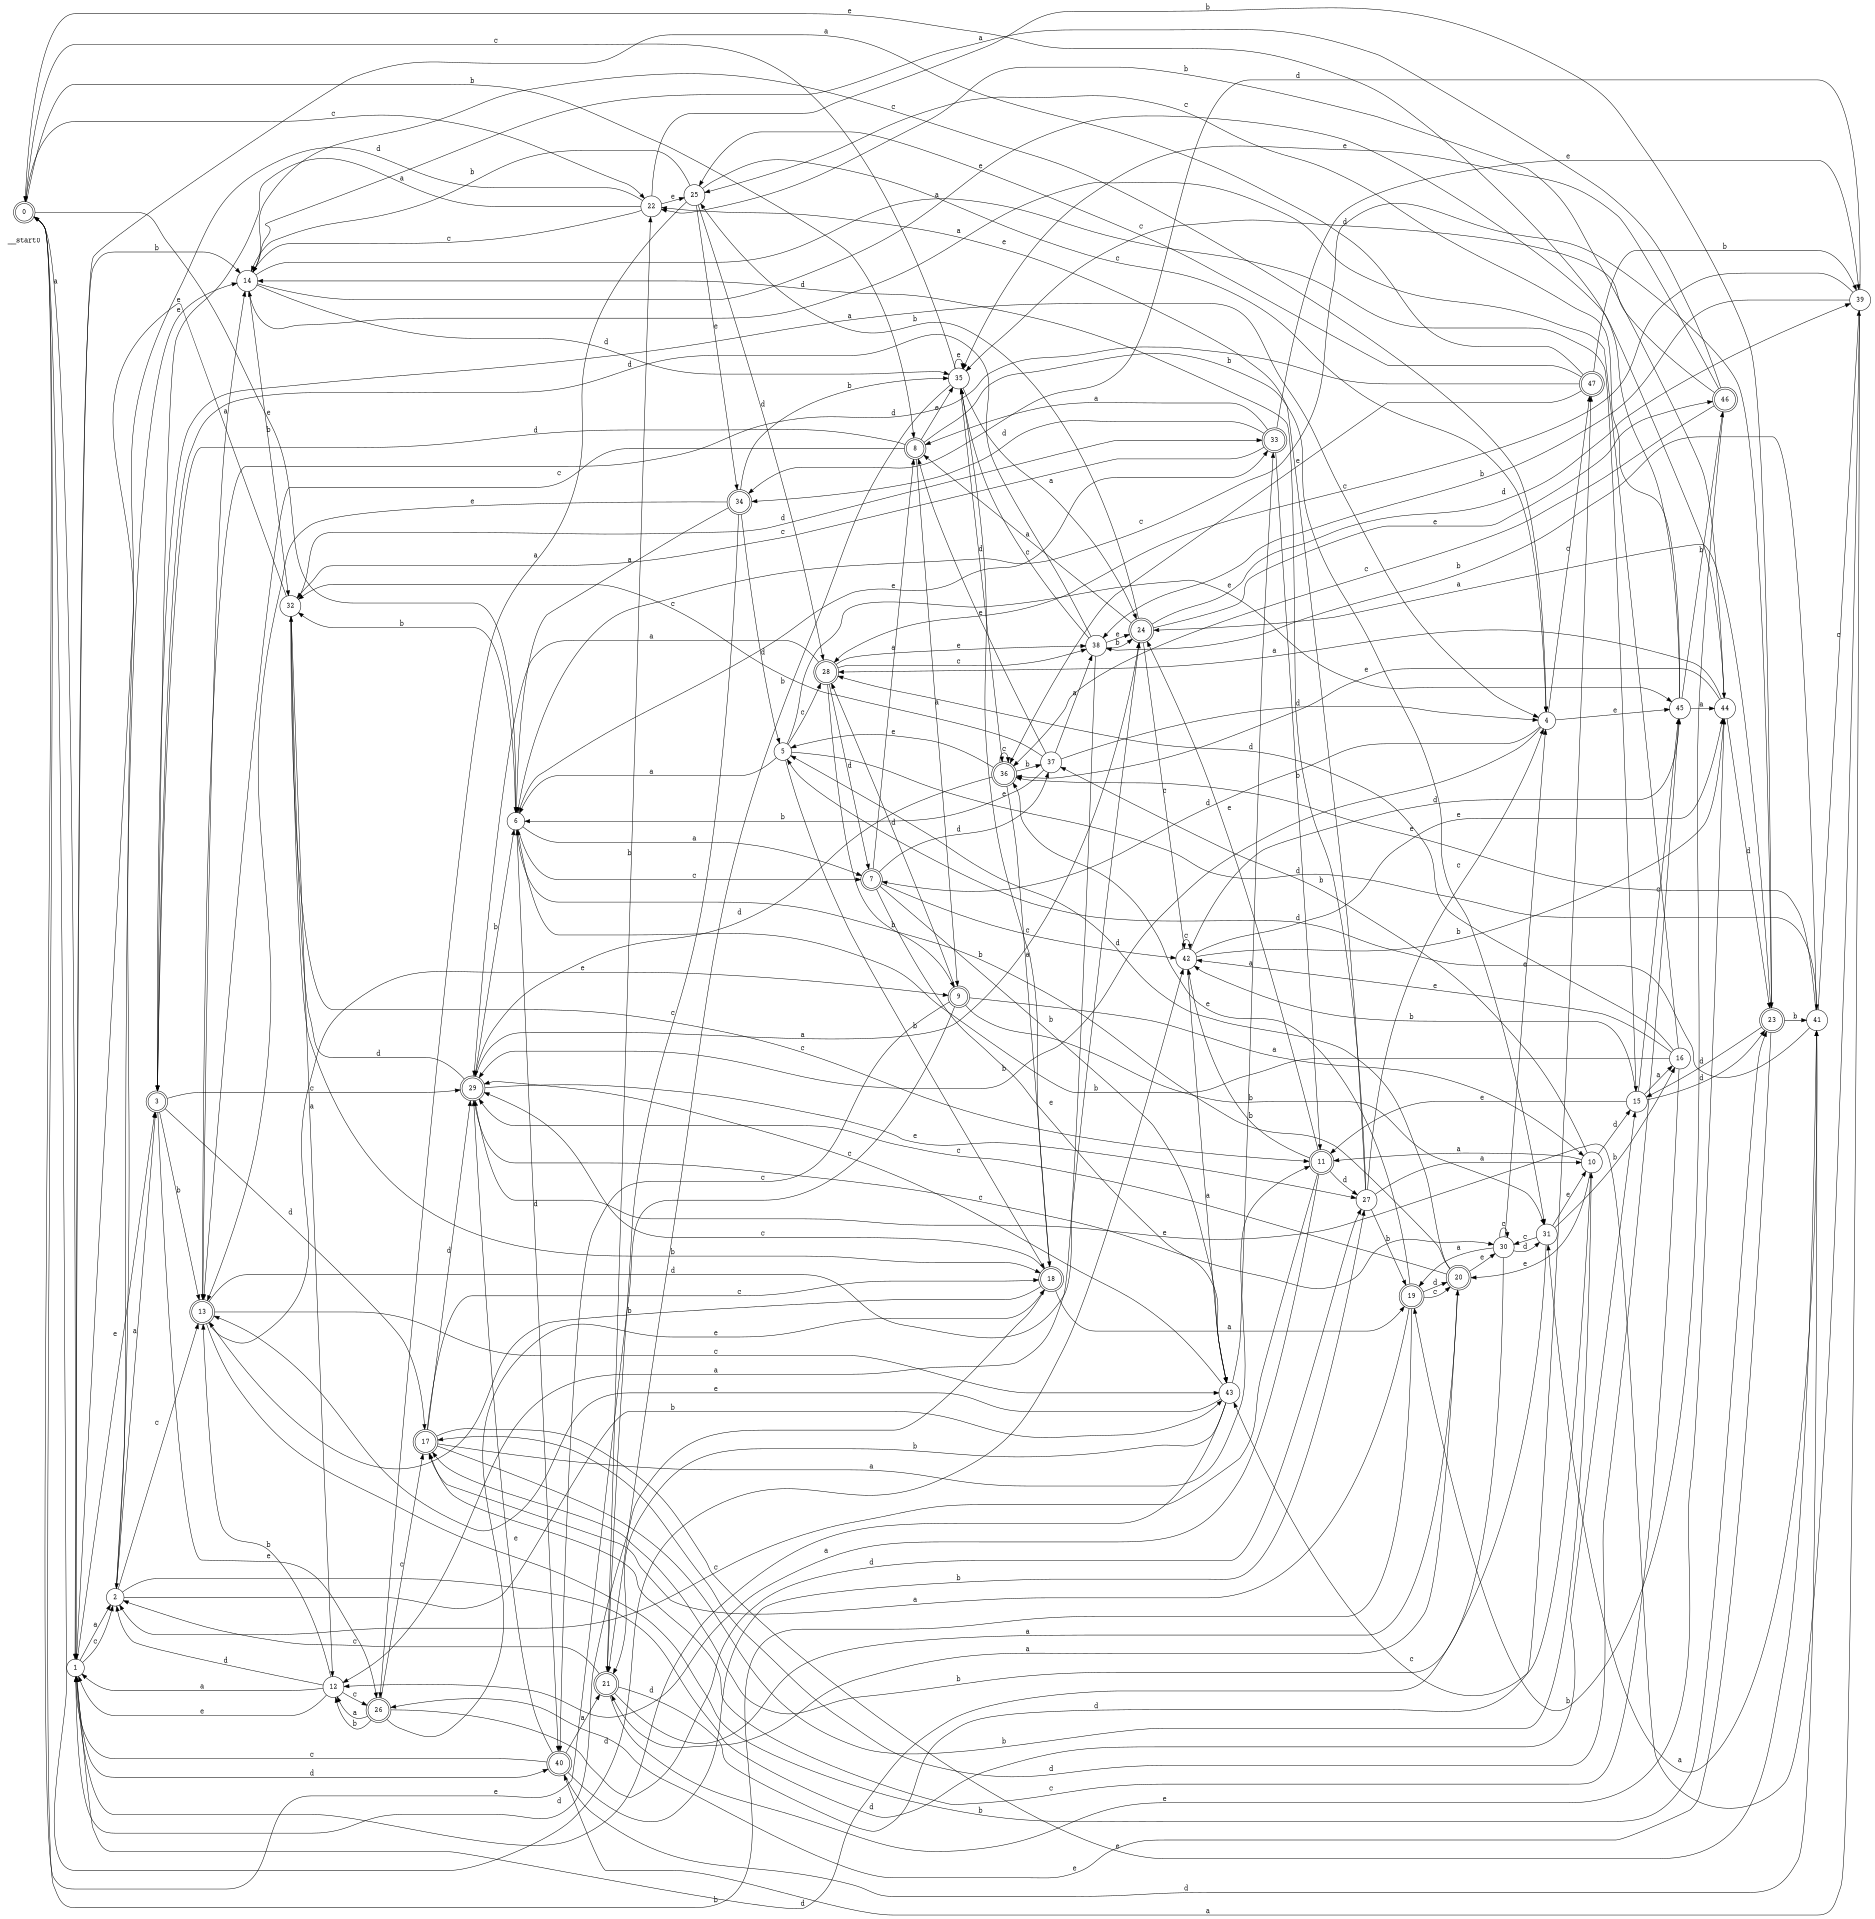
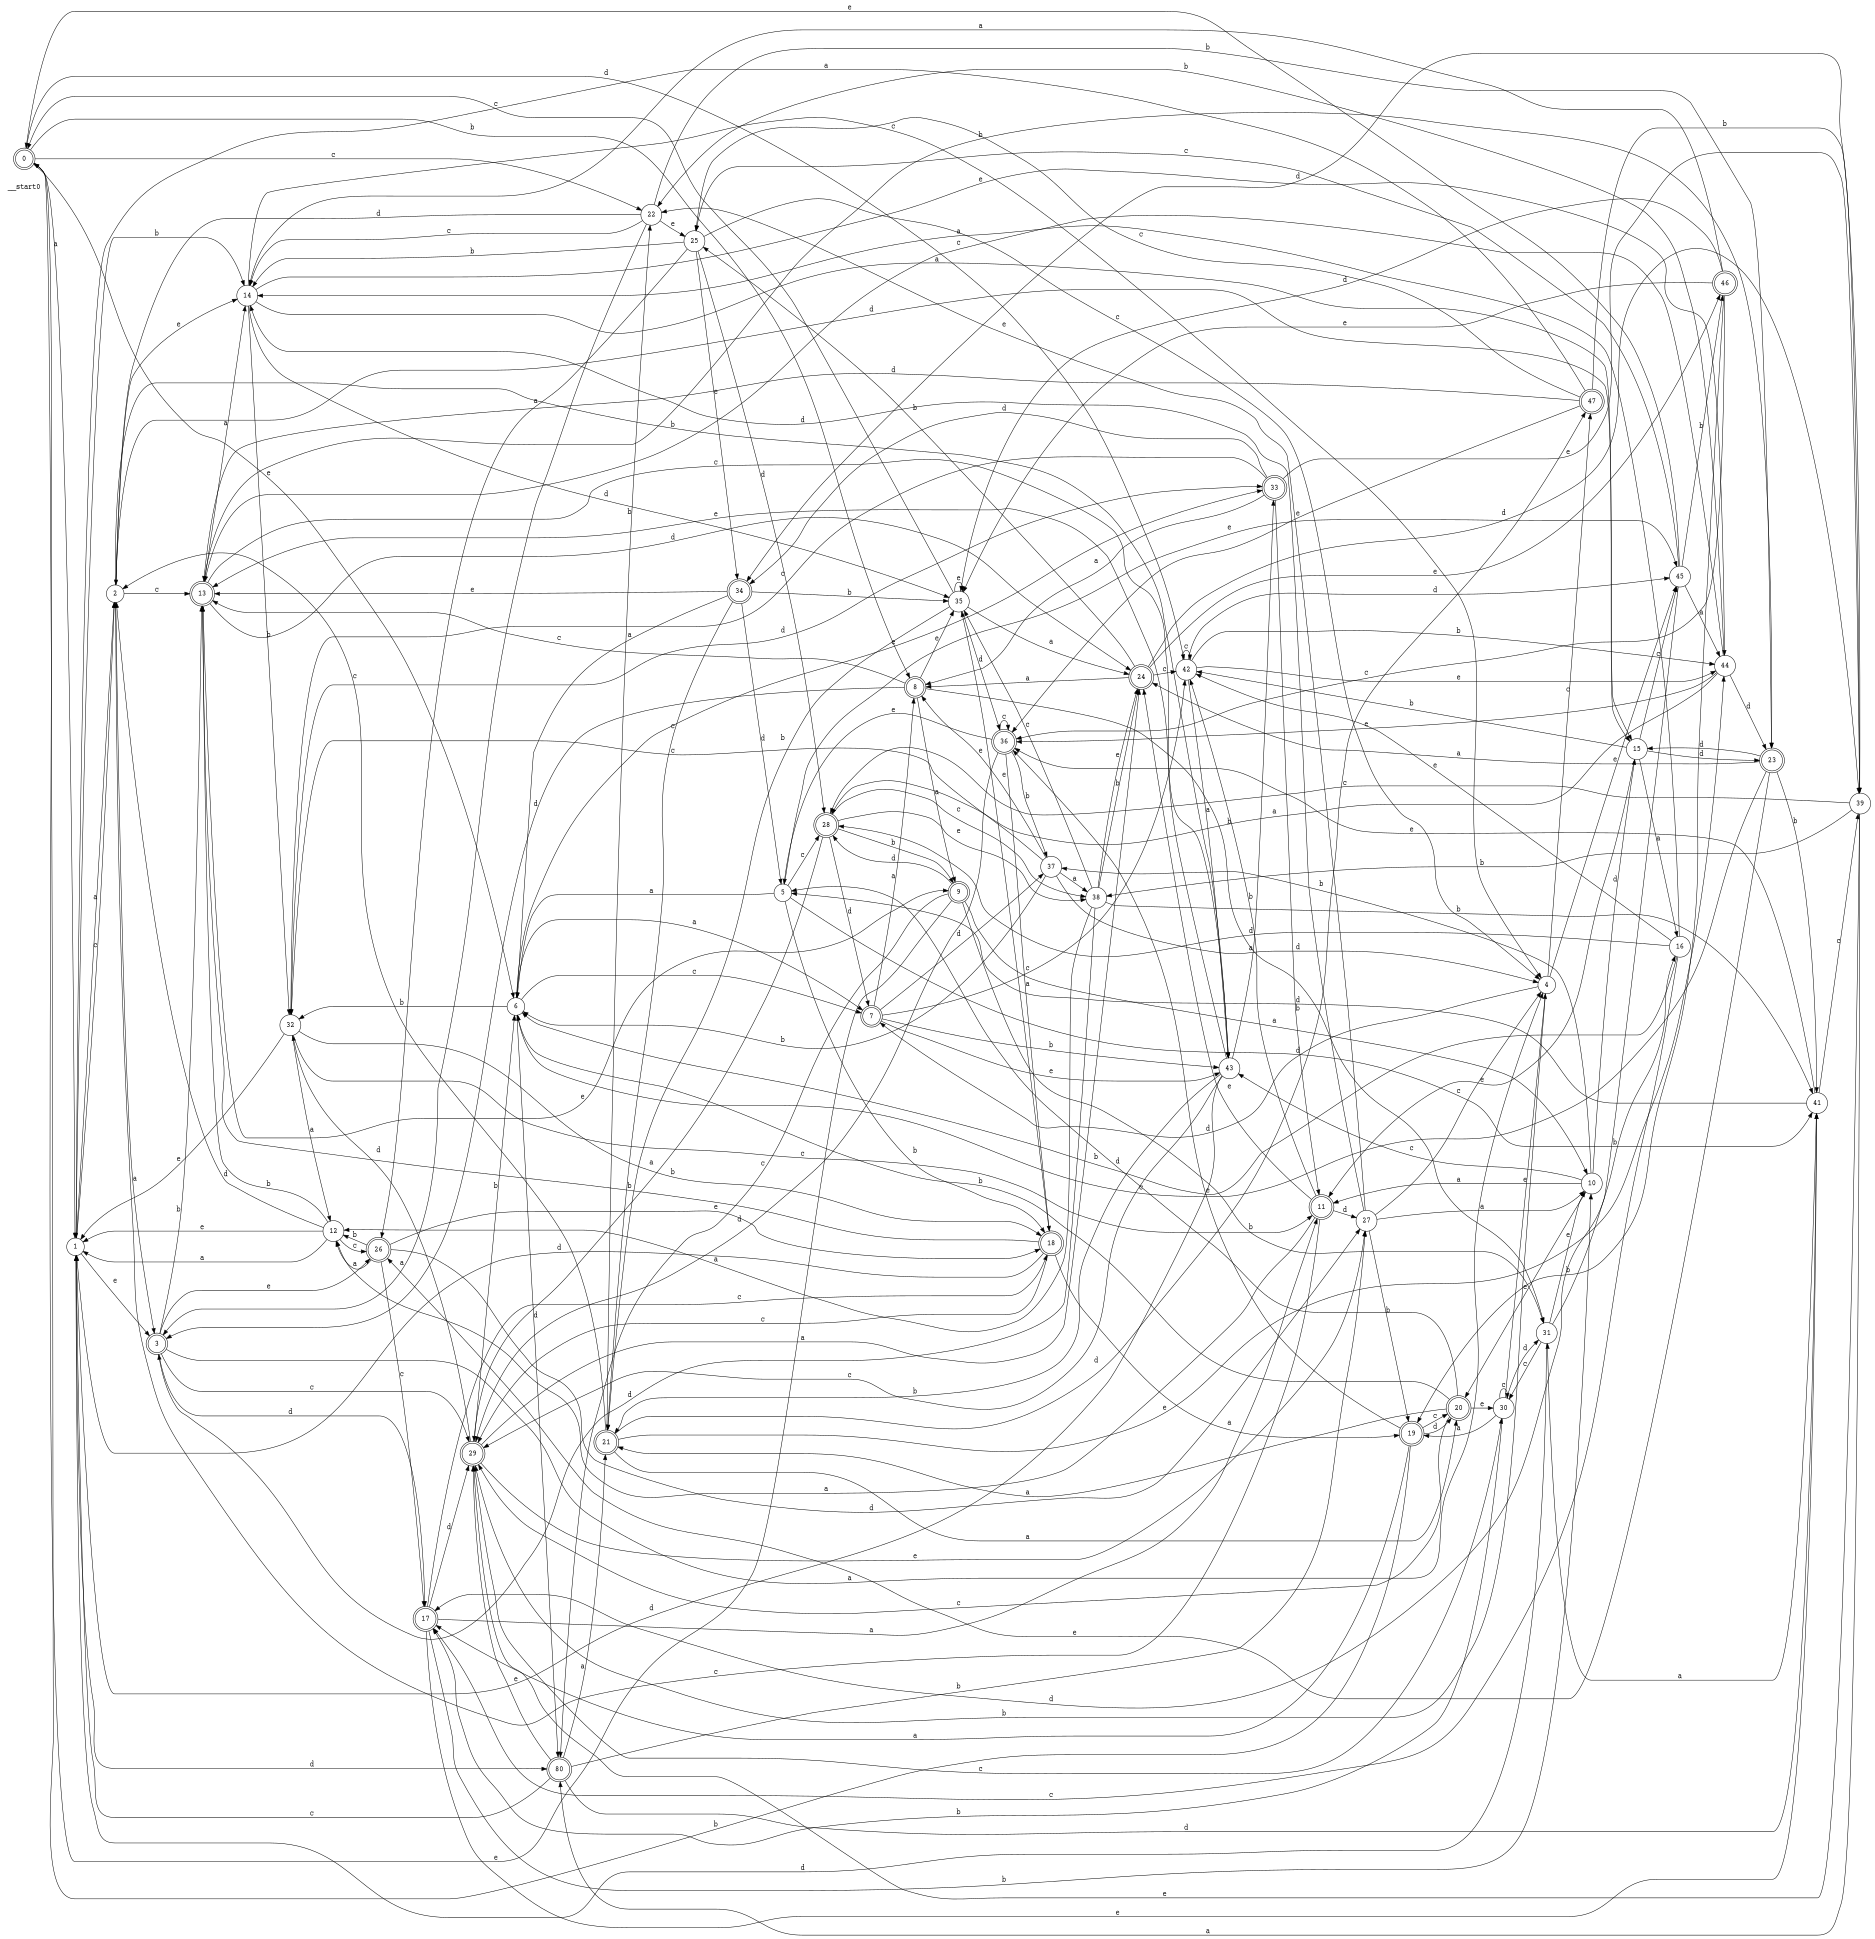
none -> (1065, 224)
(1705, 437) -> (1480, 914)
(559, 1764) -> (559, 1769)
